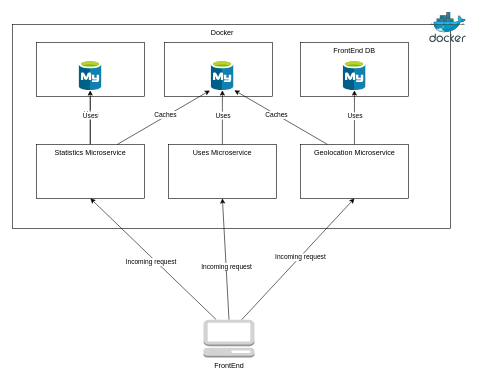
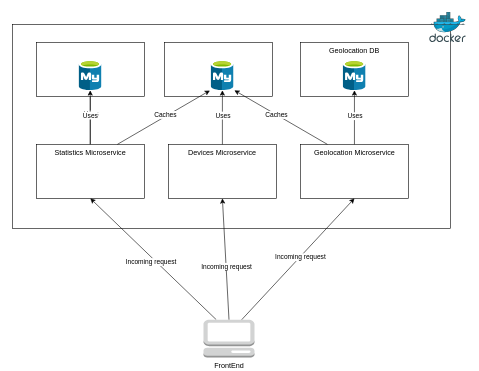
(222, 33) -> none
(354, 51) -> (354, 51)
(222, 153) -> (222, 153)
